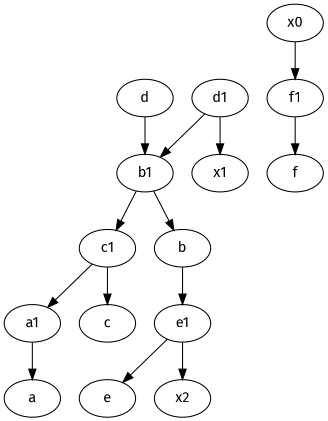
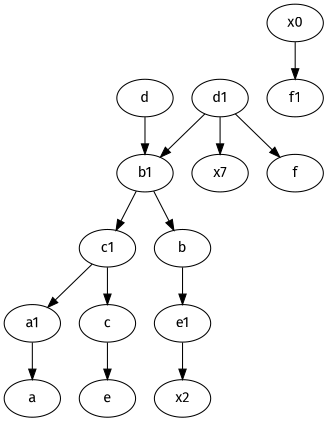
(295, 130) -> (254, 132)
(220, 173) -> (220, 173)
(149, 357) -> (107, 356)
